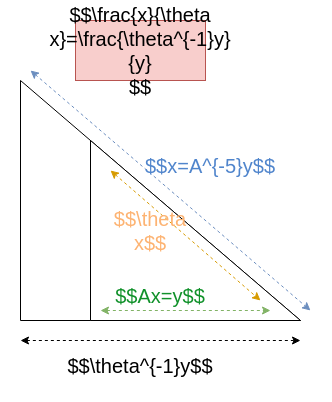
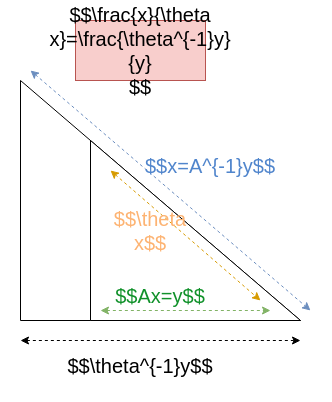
(211, 166) -> (211, 166)
